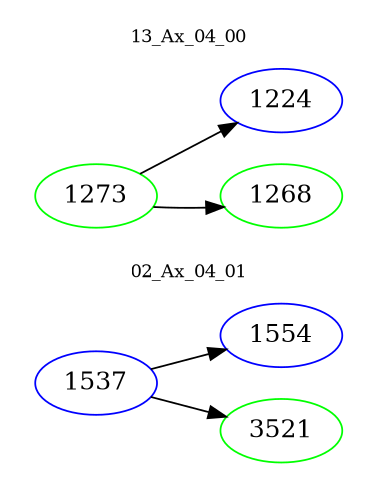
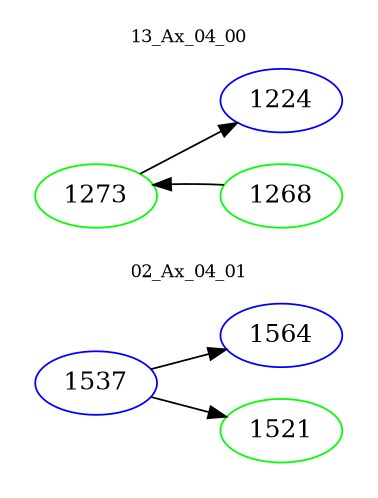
(180, 208) -> (198, 184)
(281, 335) -> (281, 335)
(281, 431) -> (281, 431)
